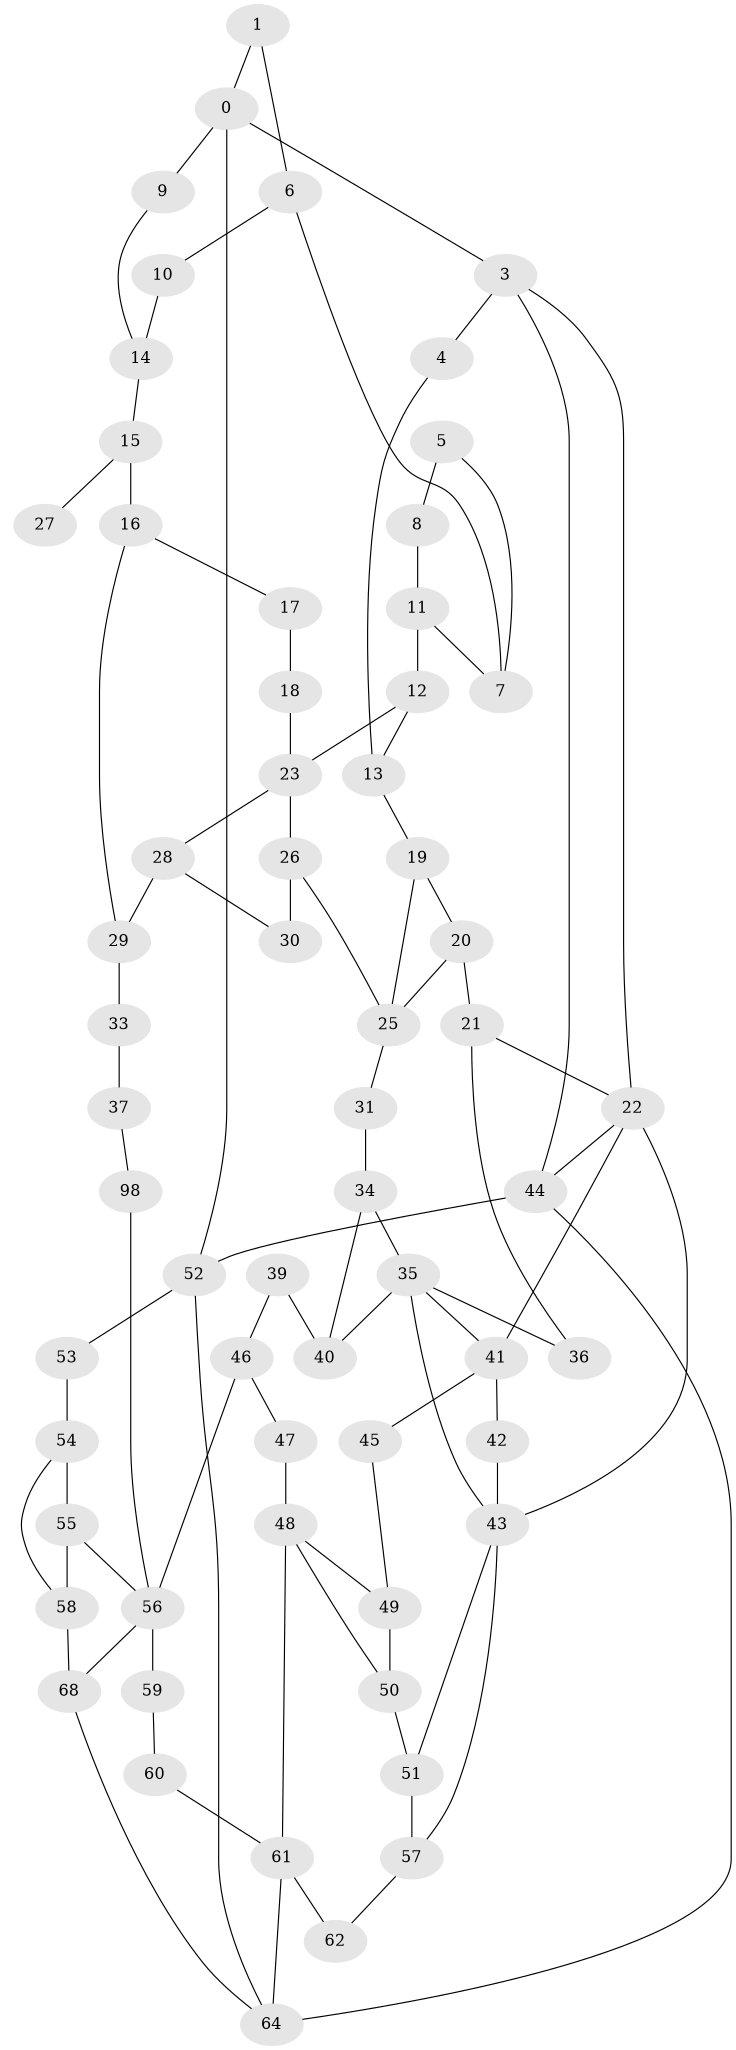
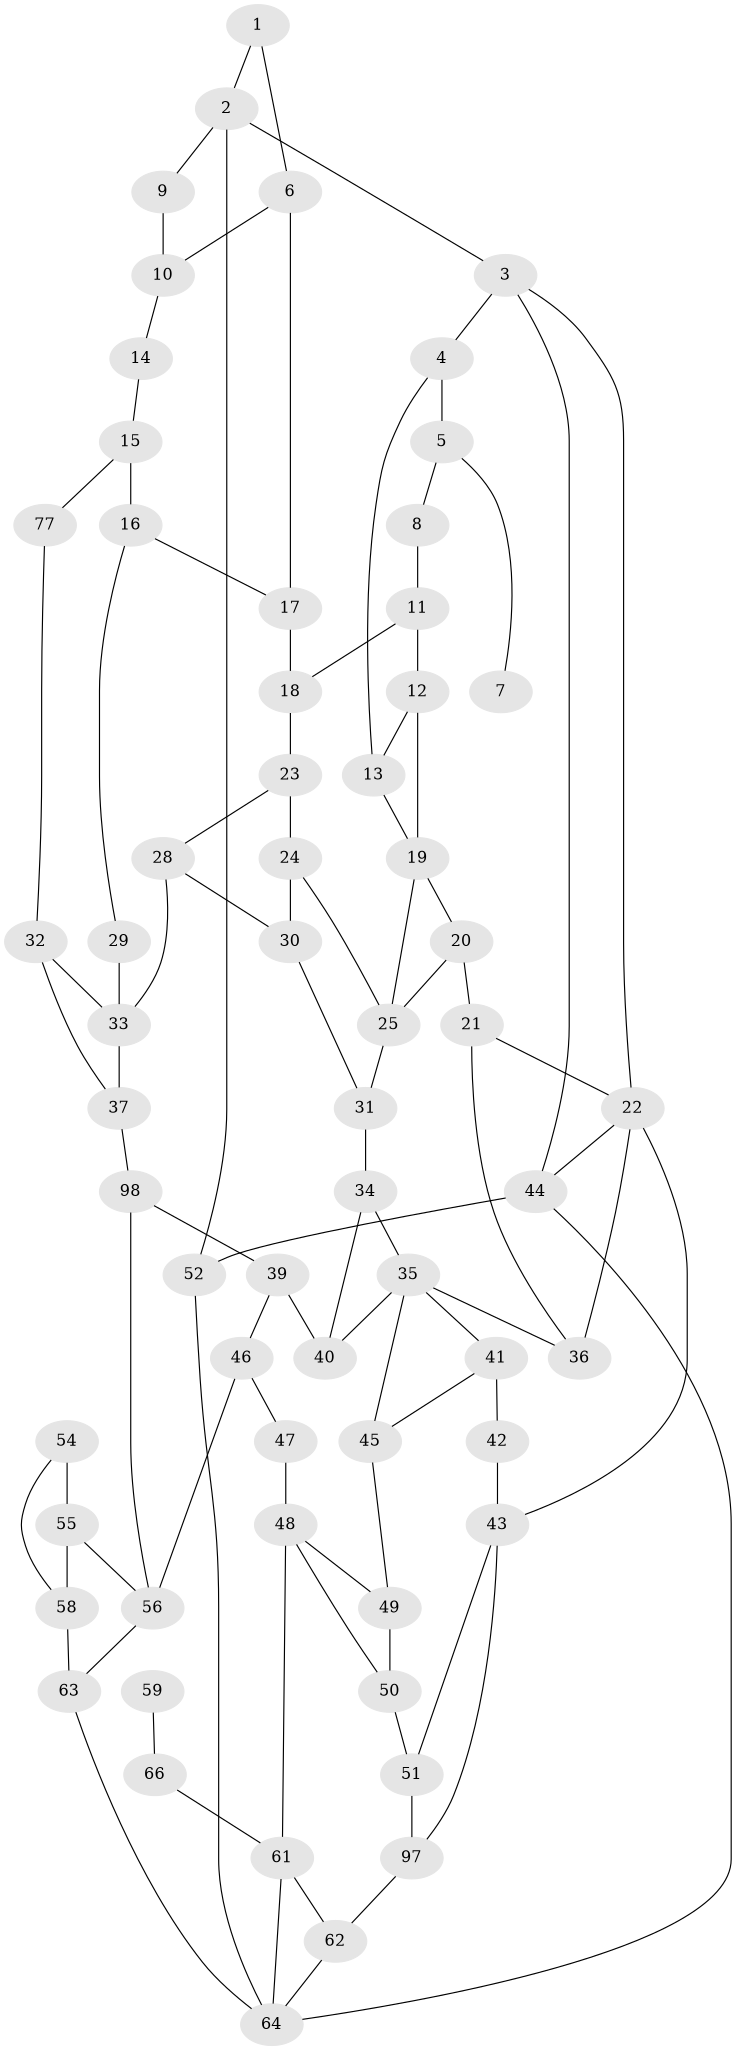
(227, 109) -> (227, 109)
(119, 272) -> (163, 234)
none -> (442, 400)
(401, 463) -> (290, 400)
(45, 525) -> (45, 525)
(459, 650) -> (354, 650)
(354, 734) -> (418, 775)
(290, 858) -> (290, 858)
(141, 900) -> (165, 947)
none -> (36, 942)
none -> (328, 1025)
none -> (199, 1230)
(566, 1234) -> (611, 1234)
(67, 1358) -> none
(437, 1411) -> (389, 1358)
(153, 1650) -> none
(69, 1691) -> (69, 1691)
(155, 1775) -> (155, 1775)
(412, 1858) -> (412, 1858)
none -> (304, 1983)
